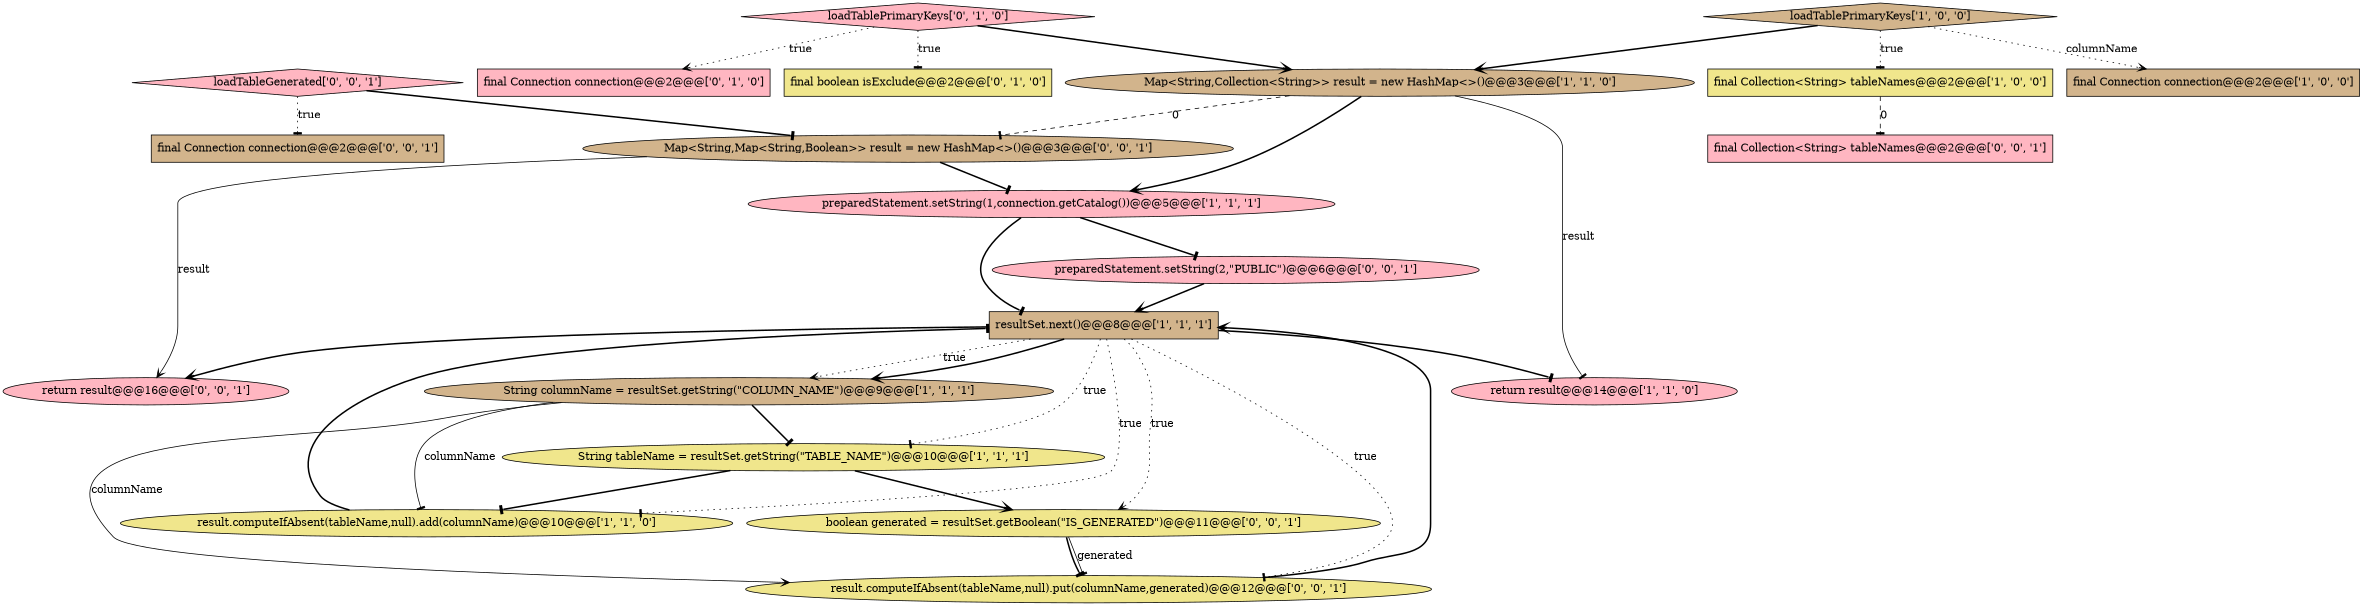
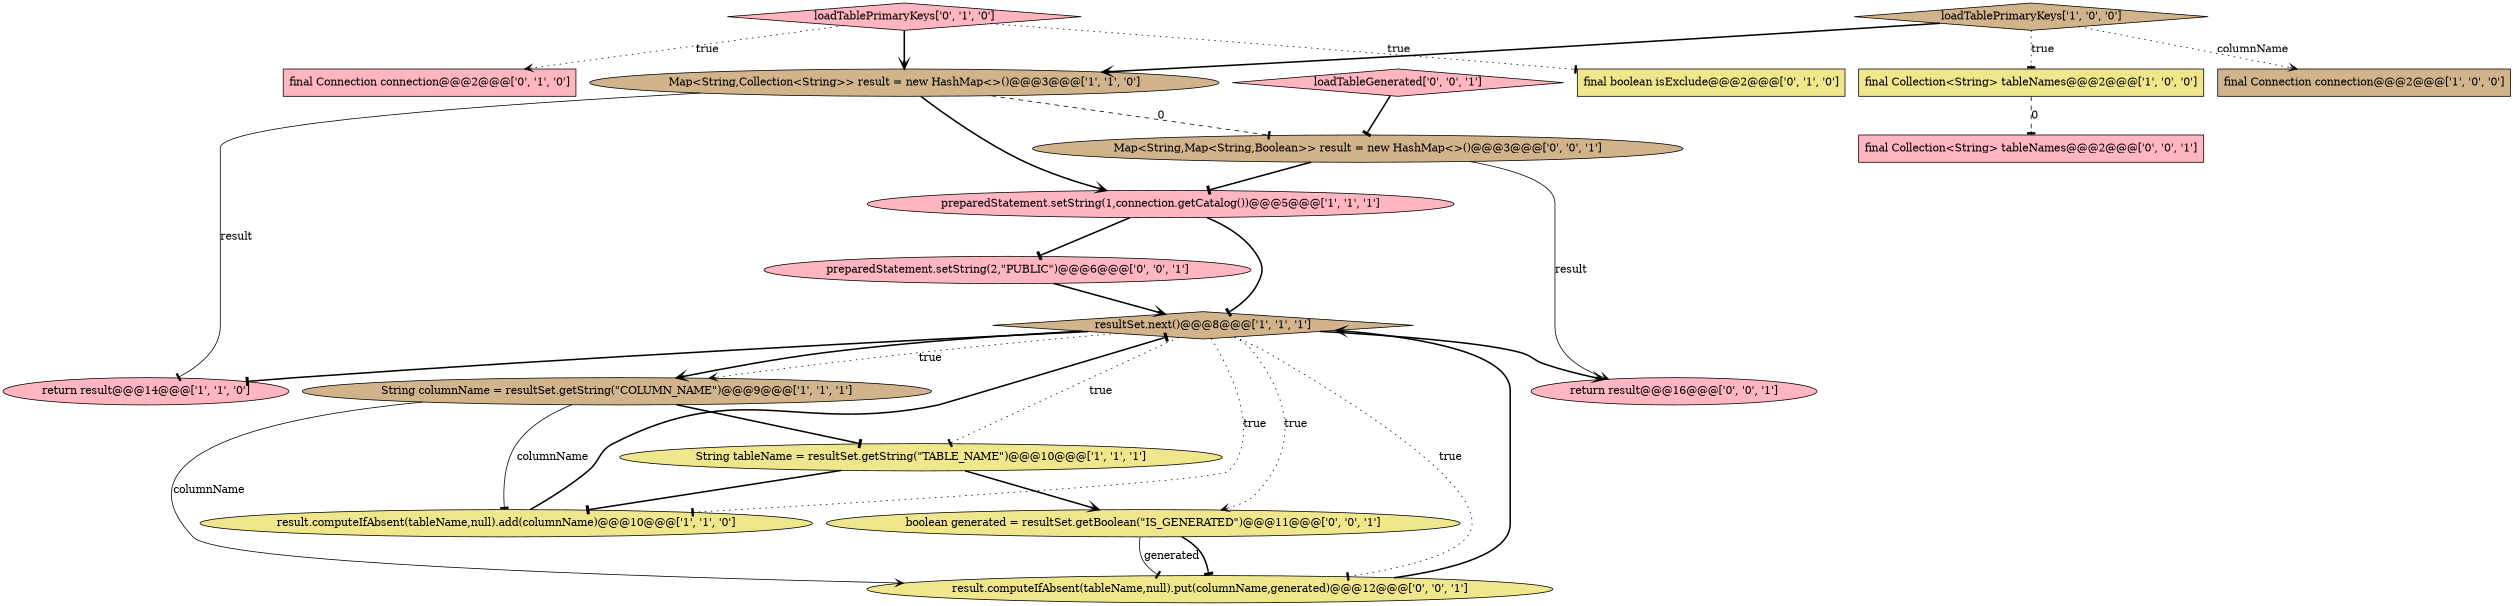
(298, 149) -> none
(1104, 325) -> (1203, 325)
